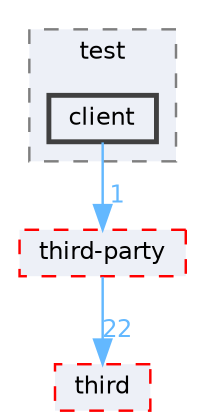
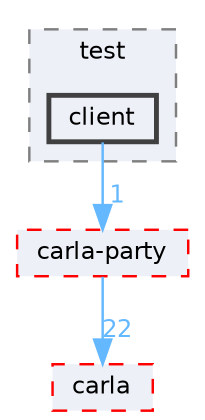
(103, 253) -> (103, 253)
(103, 387) -> (103, 387)
